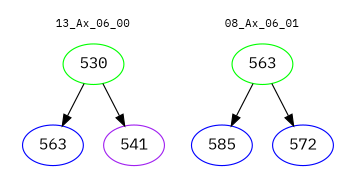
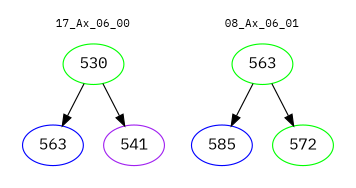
(93, 24) -> (93, 24)
(303, 145) -> (303, 145)
